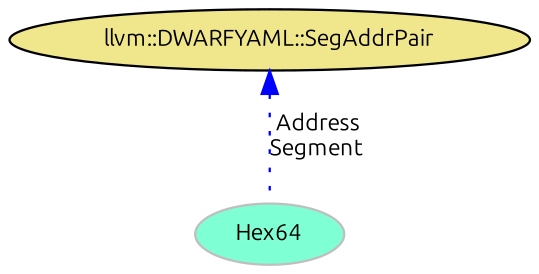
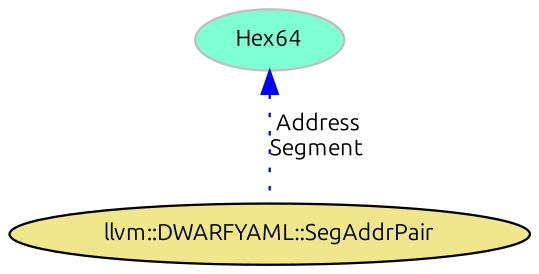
(270, 149) -> (270, 149)
